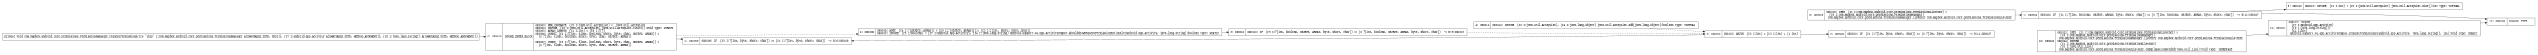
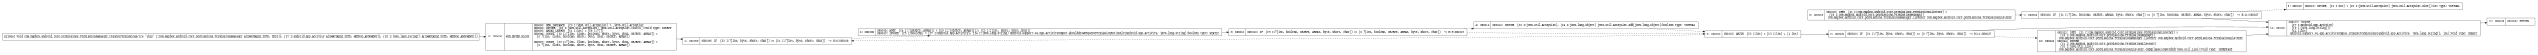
(2258, 11) -> (2258, 11)
(2373, 15) -> (2234, 20)
(2520, 21) -> (2520, 21)
none -> (2119, 27)
none -> (1468, 29)
(766, 35) -> (890, 37)
(518, 37) -> (518, 37)
none -> (2015, 37)
(1279, 39) -> (1279, 39)
